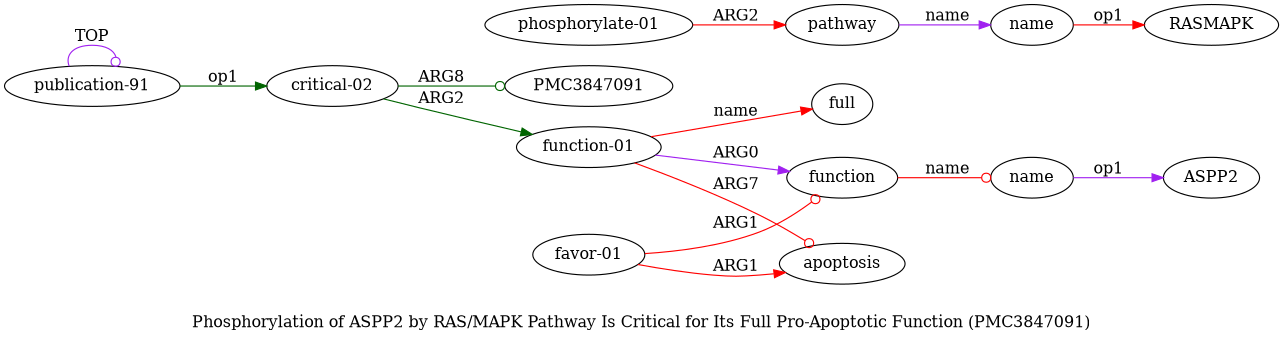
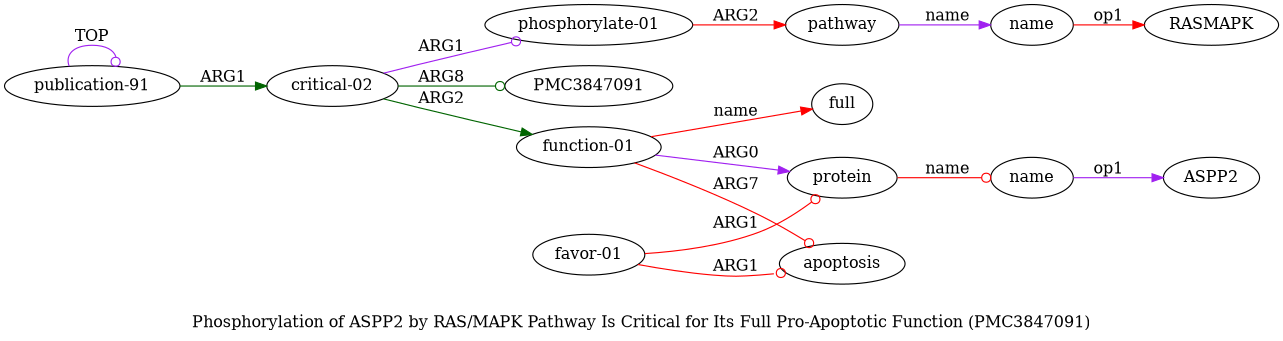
none -> (448, 57)
(223, 78) -> (223, 78)
(842, 178) -> (842, 178)
(706, 274) -> (706, 274)
